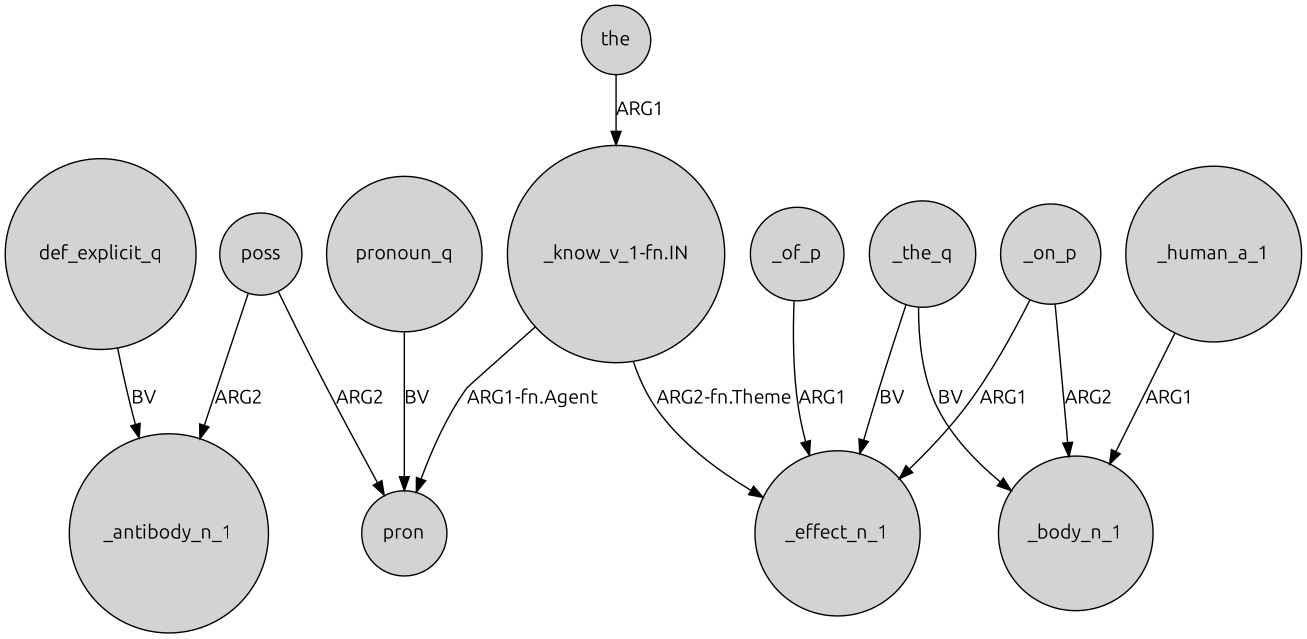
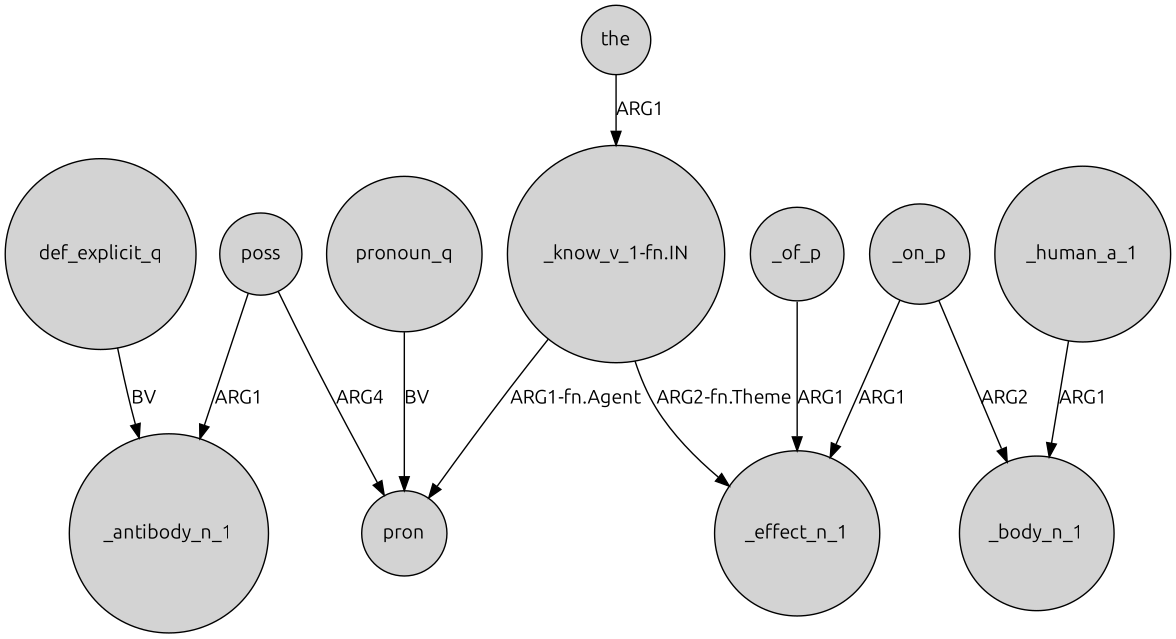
(923, 254) -> none
(239, 398) -> (239, 398)
(360, 398) -> (360, 398)
